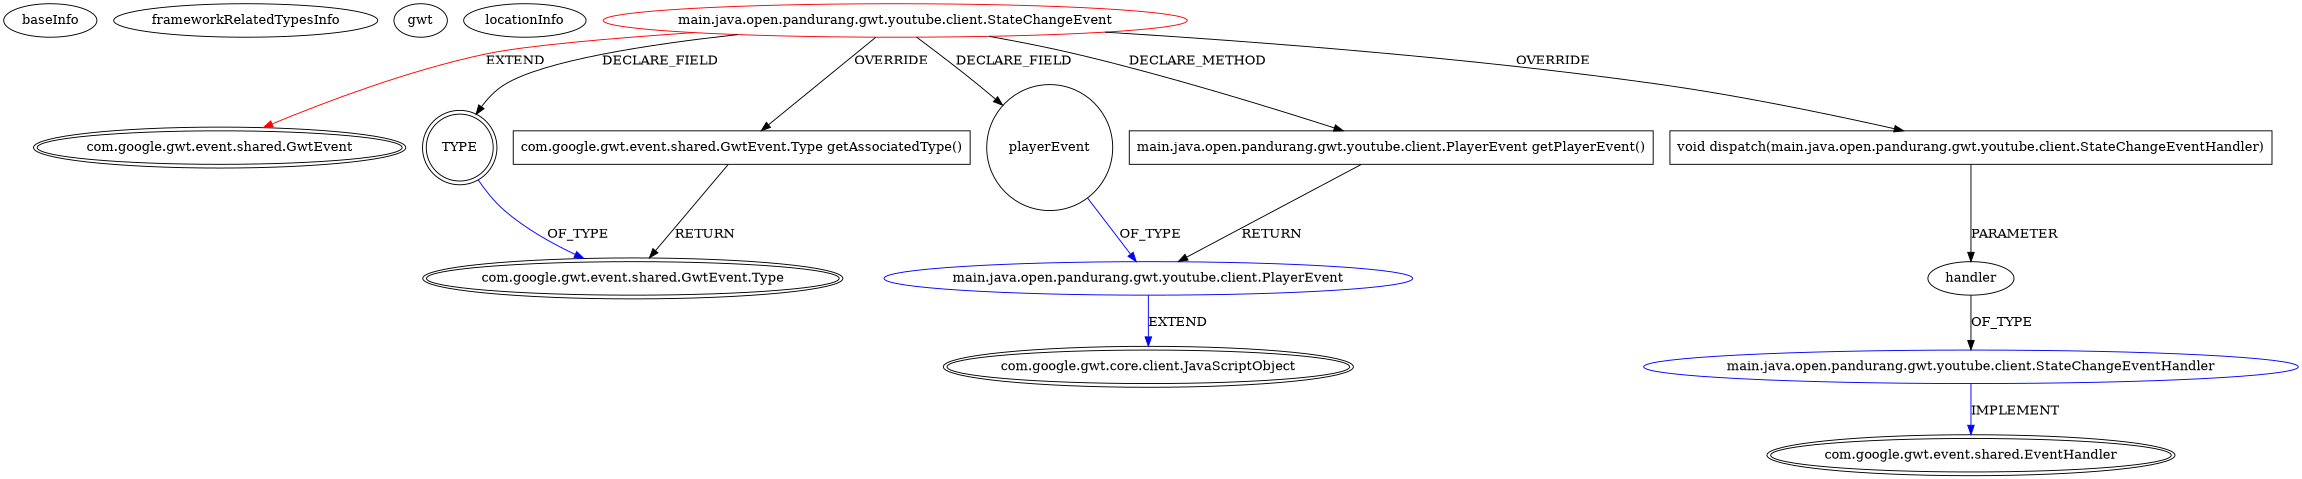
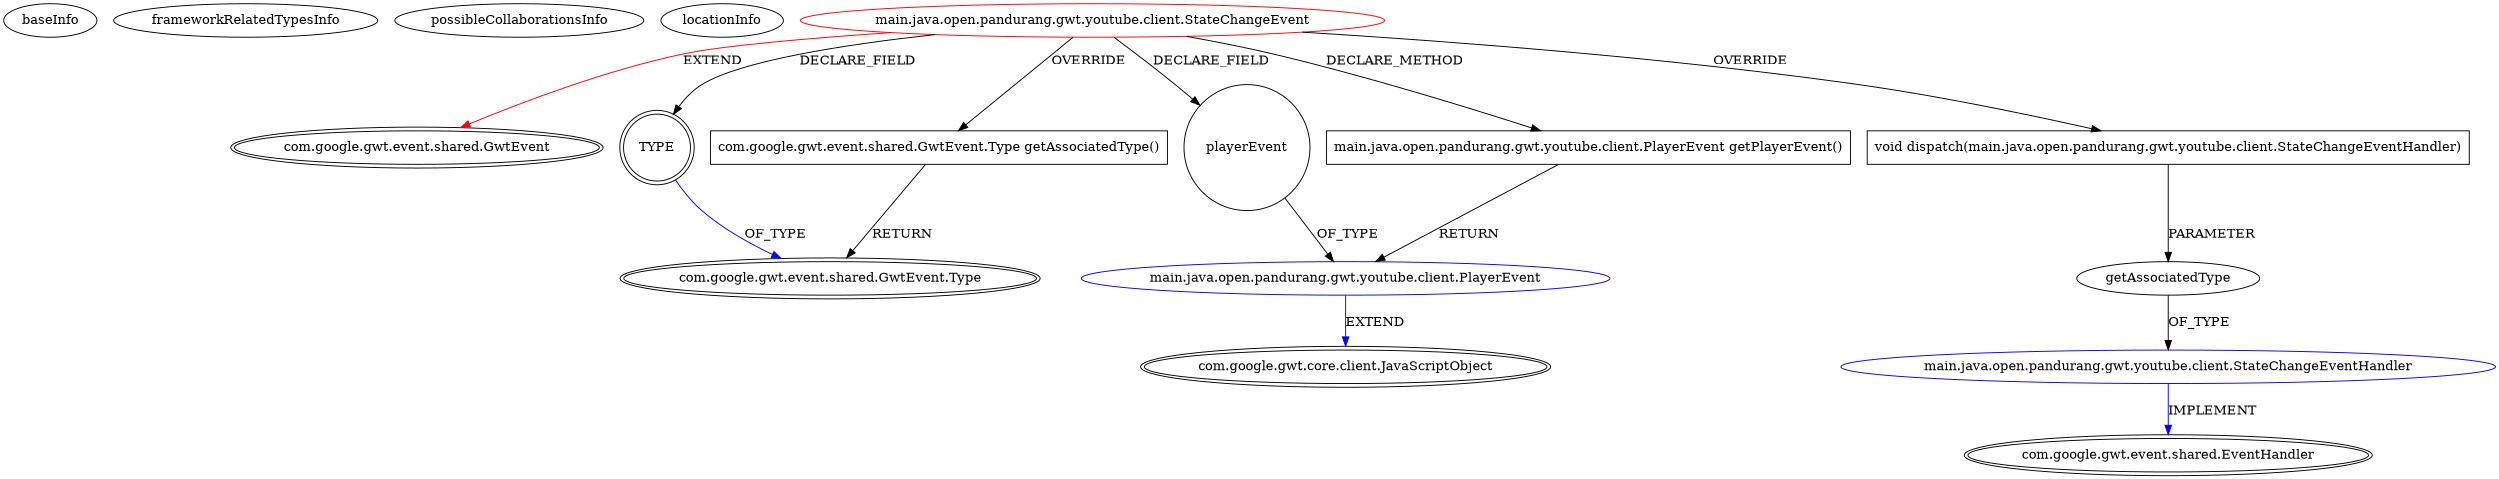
(421, 20) -> (519, 20)
(1109, 226) -> (1306, 226)
(1971, 278) -> (2168, 278)
